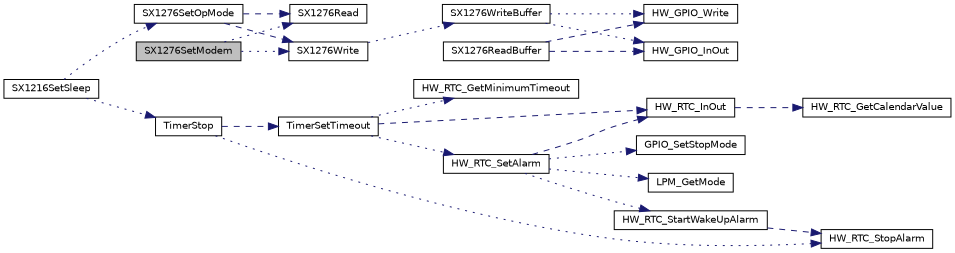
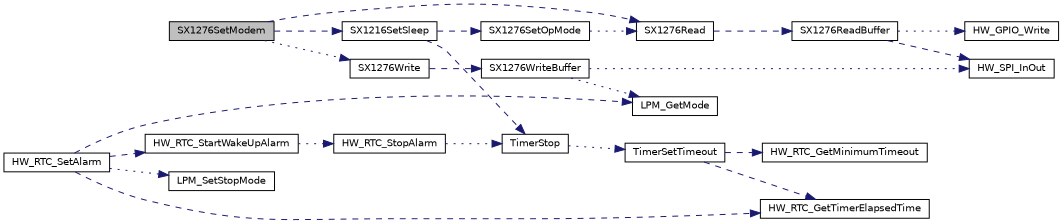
(261, 14) -> (608, 31)
(592, 14) -> (600, 86)
(246, 29) -> none
none -> (303, 31)
none -> (748, 31)
(406, 34) -> (450, 69)
(246, 36) -> (449, 4)
(576, 36) -> (926, 31)
(104, 51) -> (454, 31)
(691, 51) -> (1012, 69)
(116, 107) -> (474, 81)
(691, 108) -> (845, 209)
(877, 108) -> none
(408, 109) -> (739, 153)
(245, 126) -> (592, 147)
(408, 144) -> none
(691, 145) -> (222, 181)
(594, 173) -> (345, 99)
(582, 192) -> (123, 155)
(508, 220) -> (469, 144)
(789, 230) -> (311, 144)
